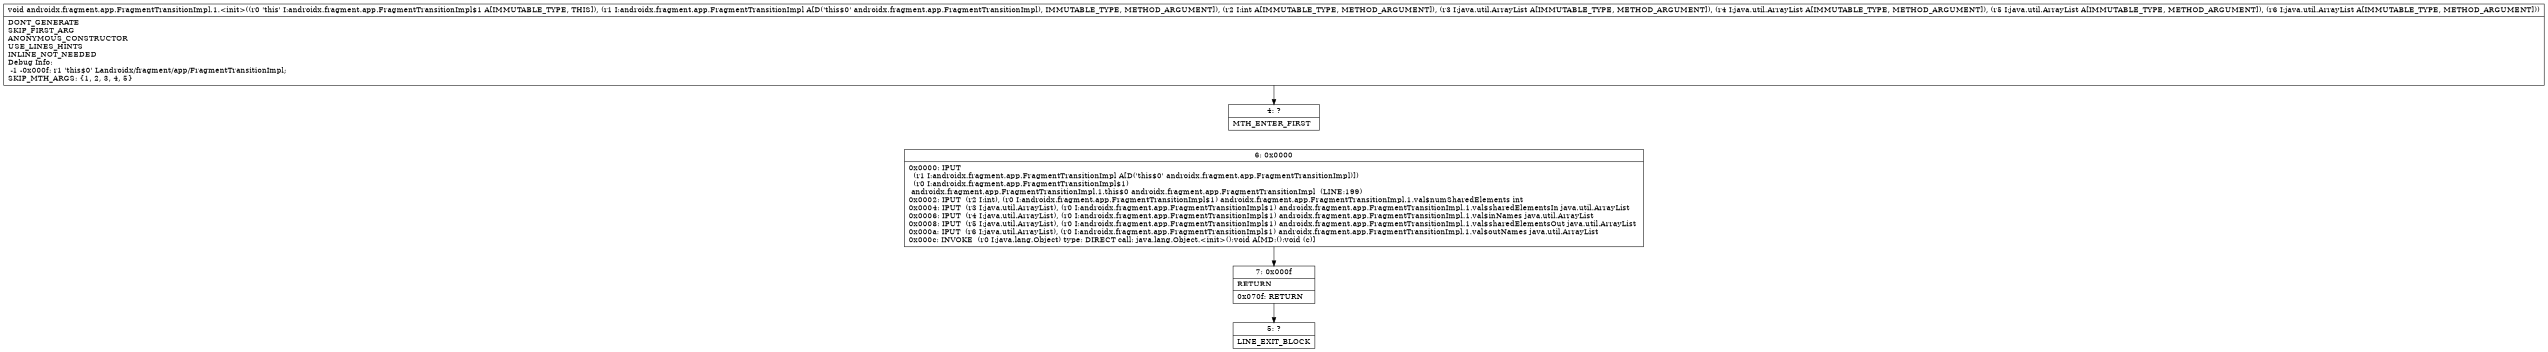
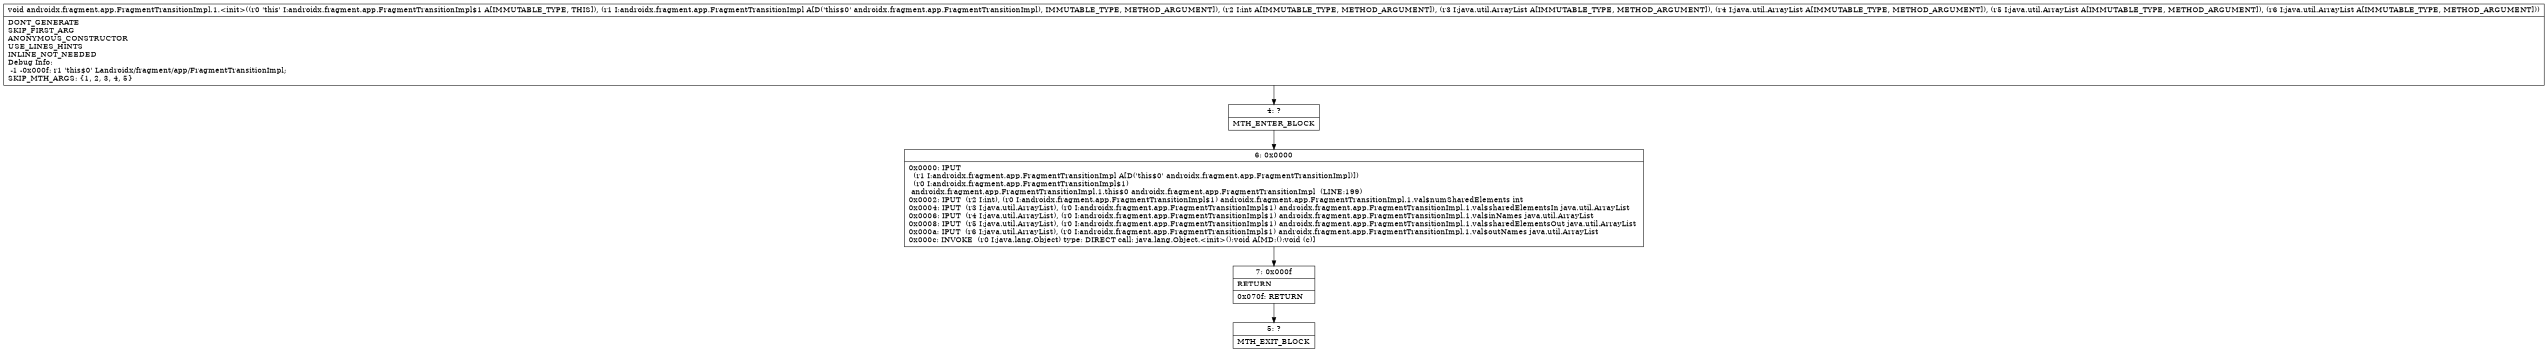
(1272, 124) -> (1274, 124)
none -> (1274, 137)
(1274, 342) -> (1274, 342)
